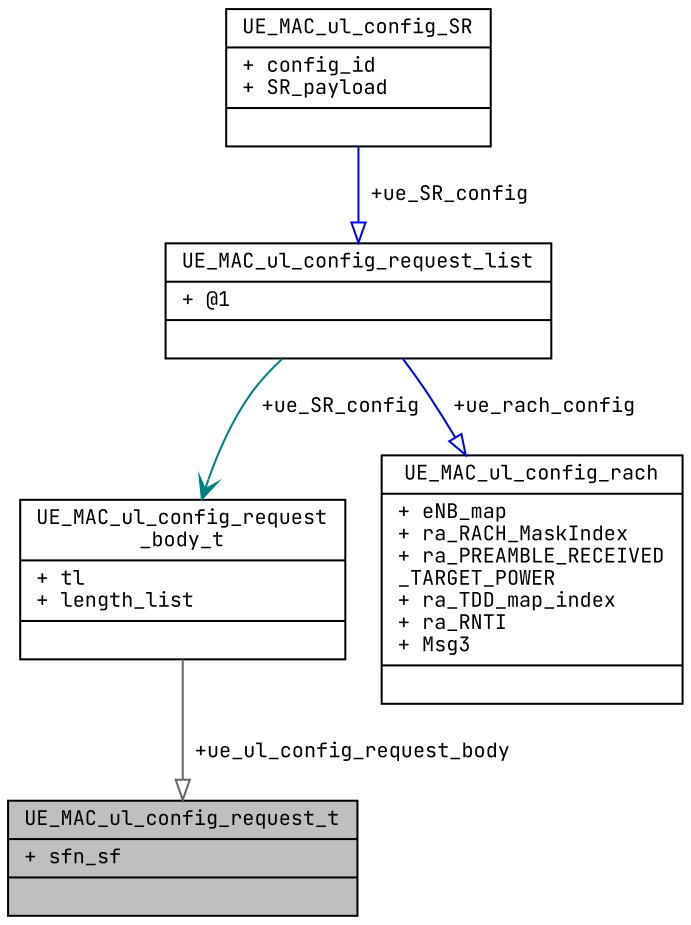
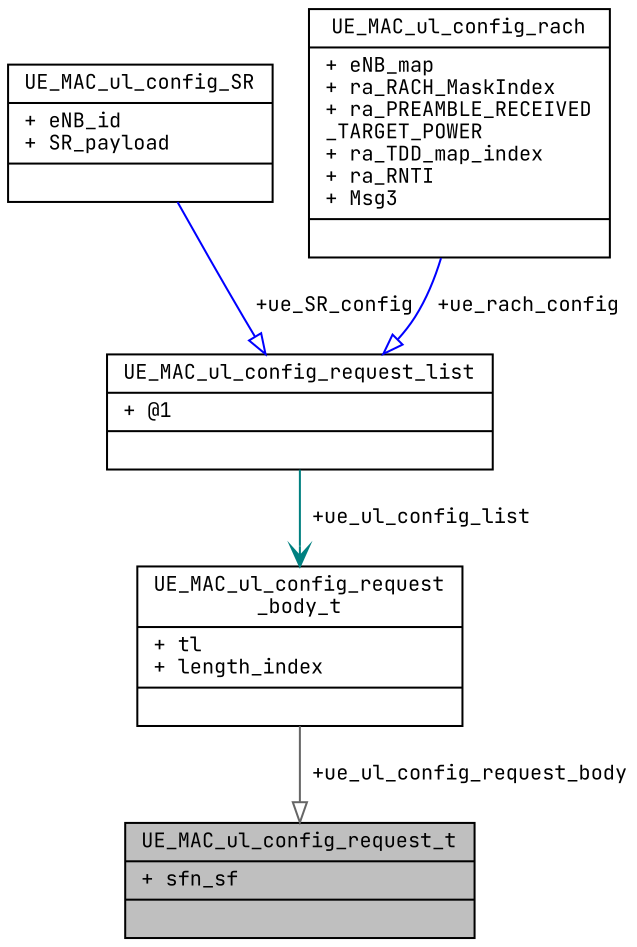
(310, 66) -> (74, 121)
(430, 397) -> (424, 301)
(335, 407) -> (416, 518)
(116, 601) -> (239, 667)
